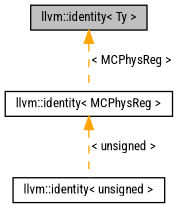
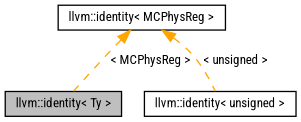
(89, 67) -> (97, 65)
